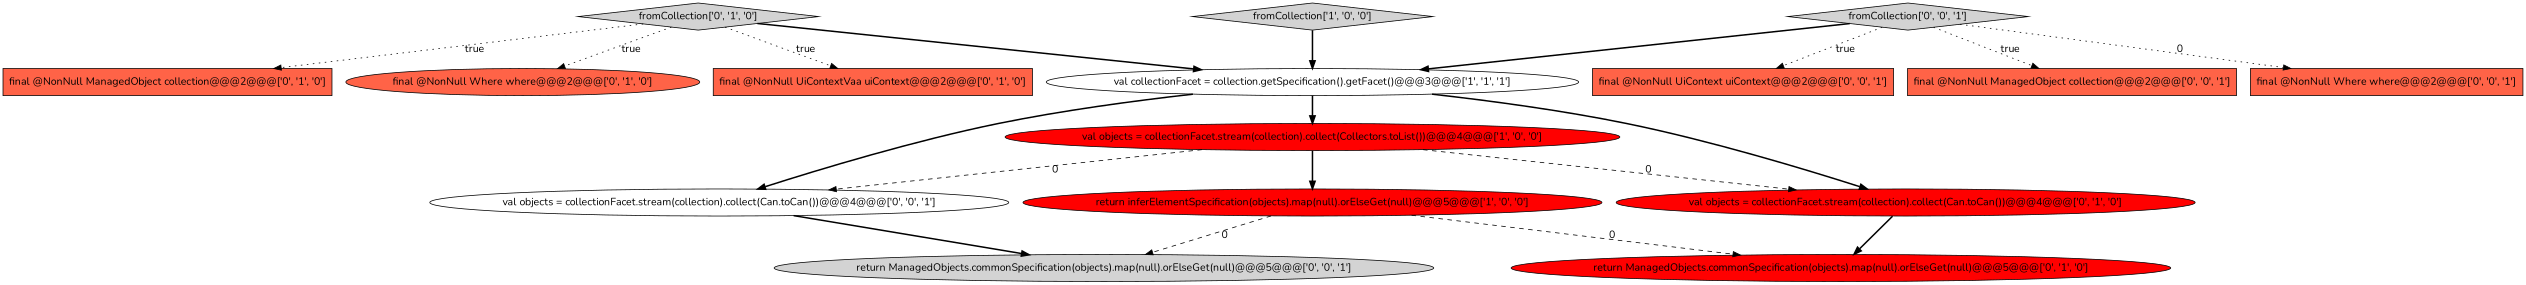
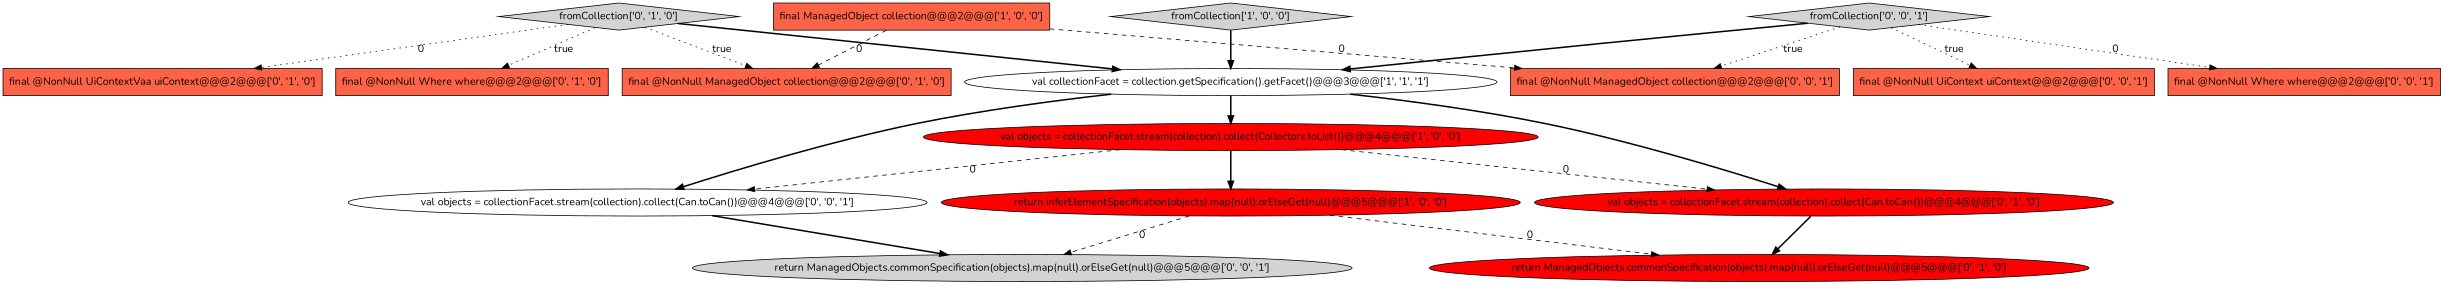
none -> (912, 17)
(806, 49) -> (421, 49)
(523, 82) -> (472, 82)
